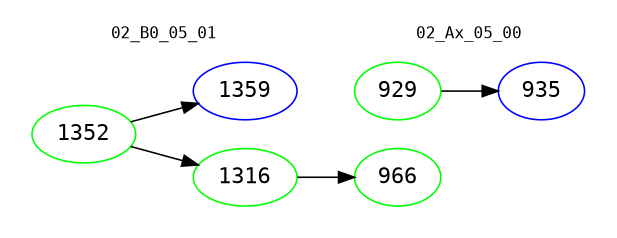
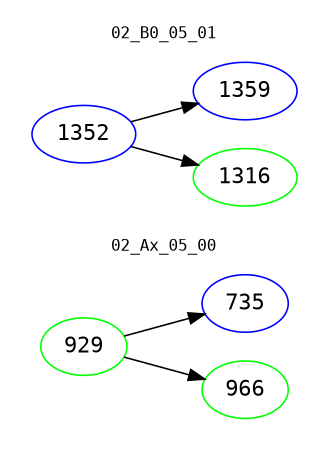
(541, 91) -> (245, 303)
(84, 134) -> (84, 134)
(320, 177) -> (157, 366)
